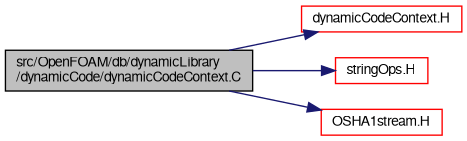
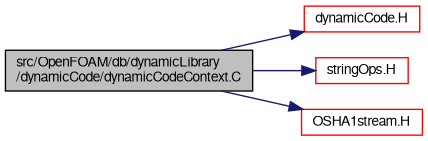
(382, 19) -> (362, 19)
